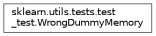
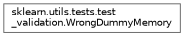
(78, 18) -> (92, 18)
